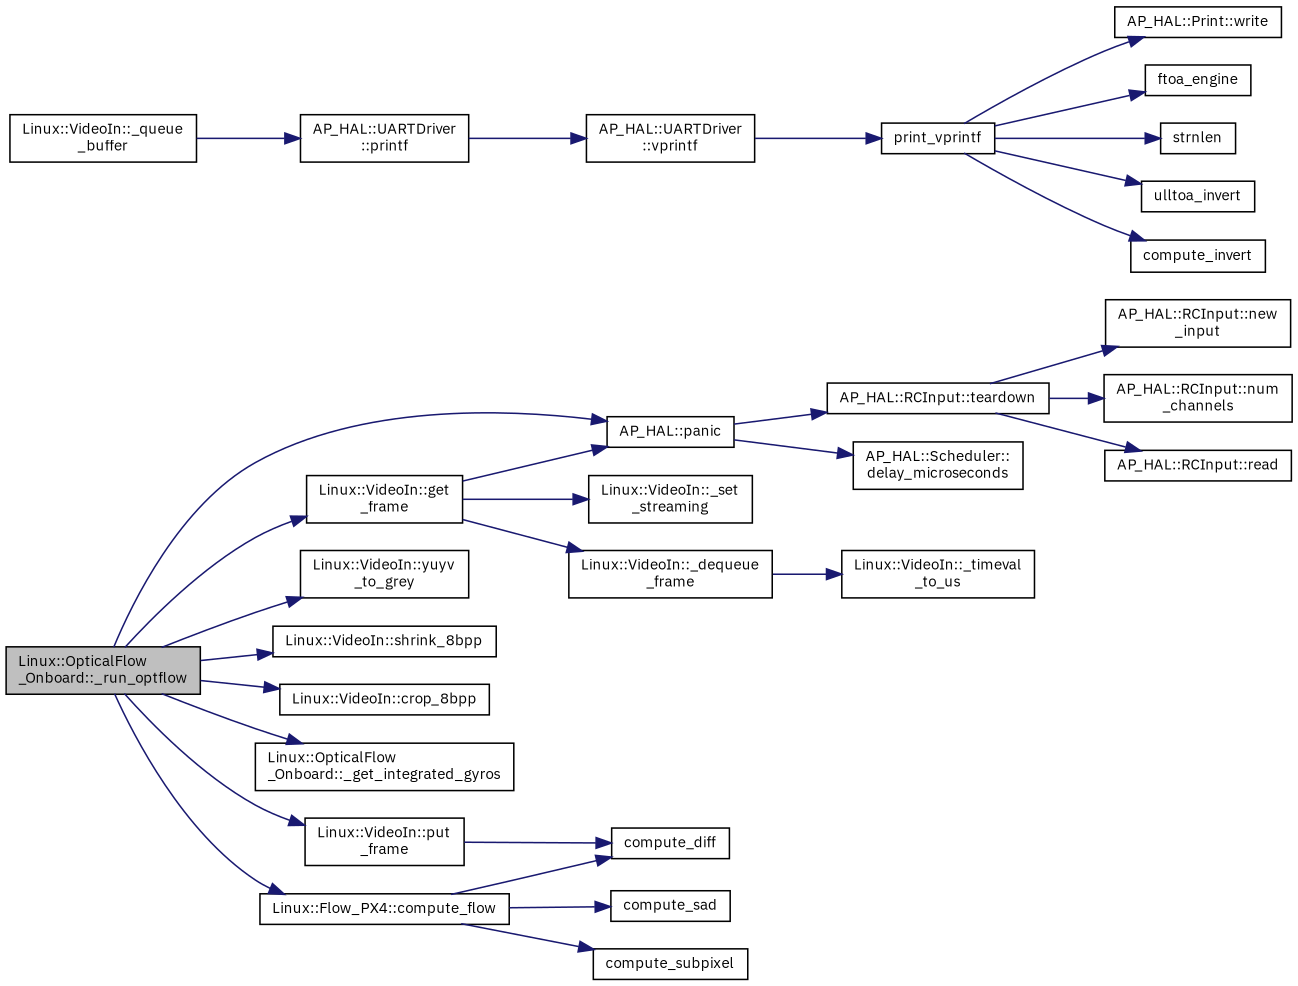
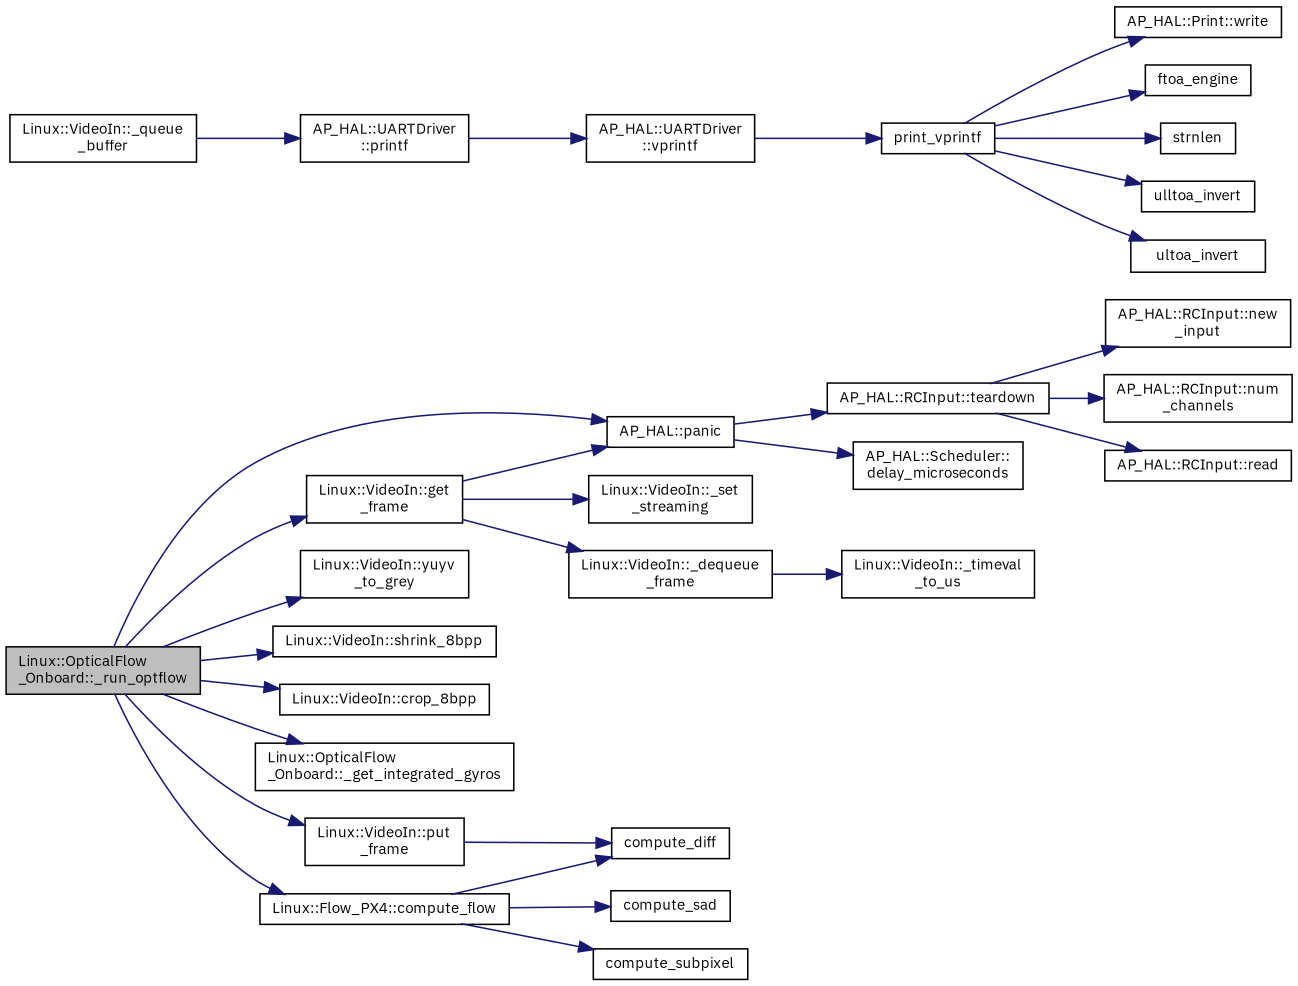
(1198, 256) -> (1198, 256)
